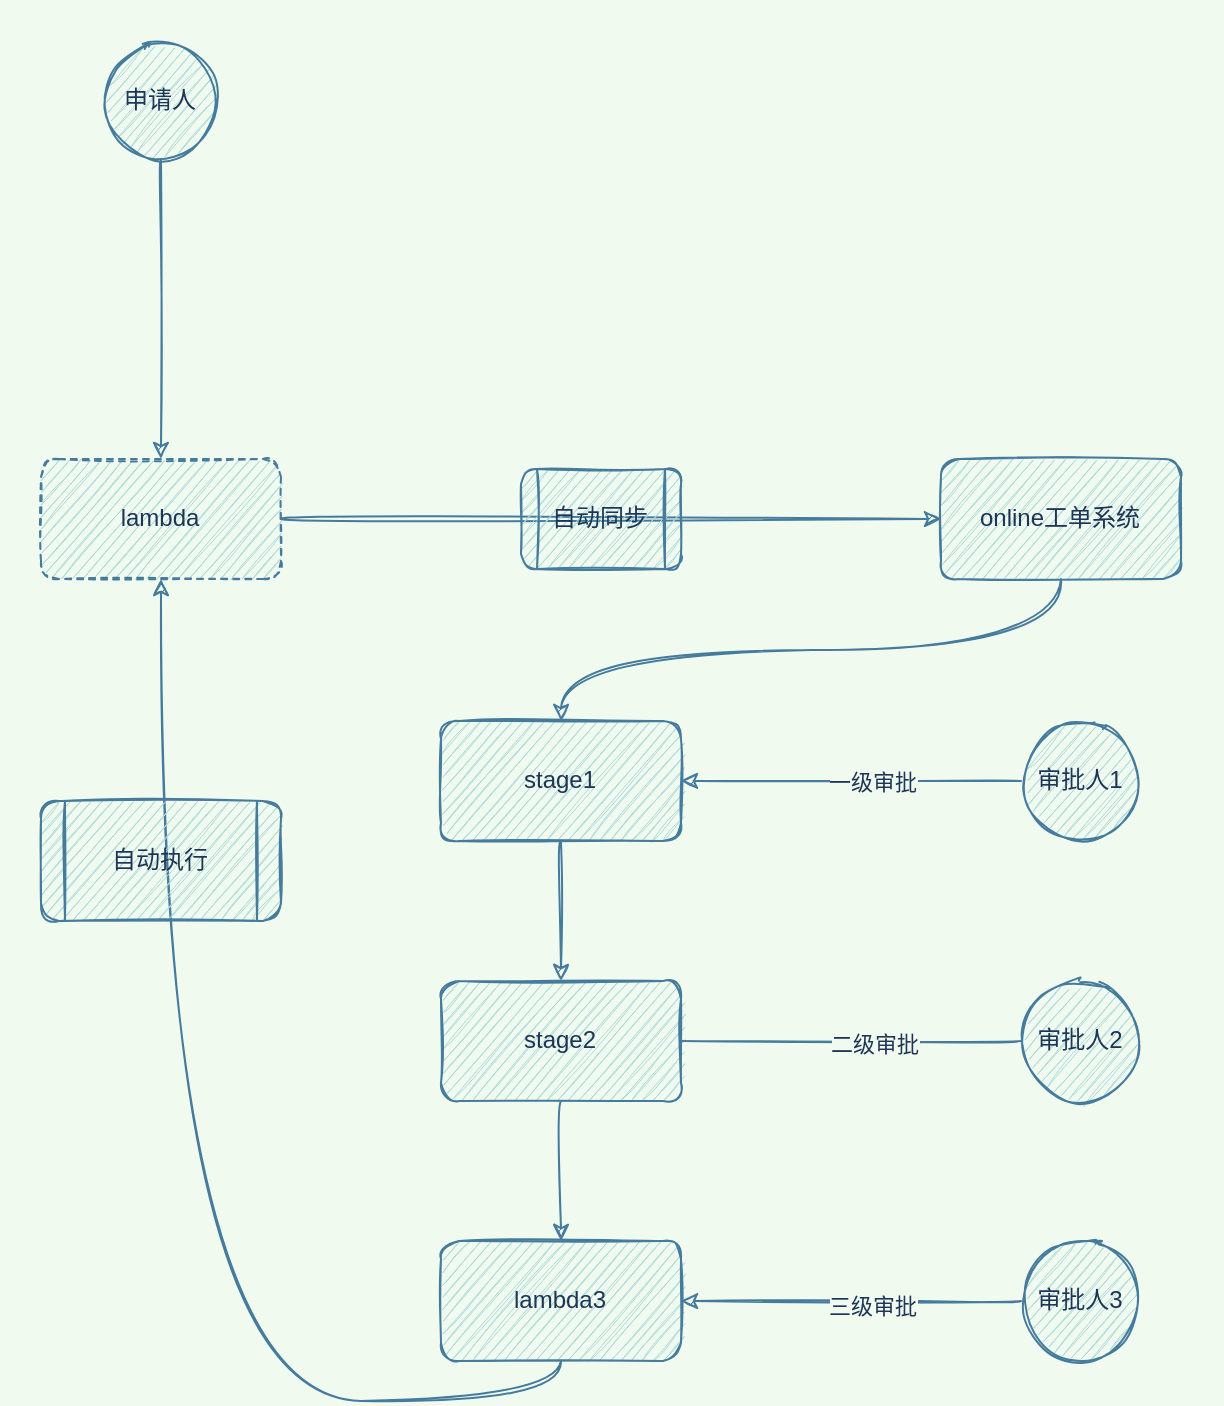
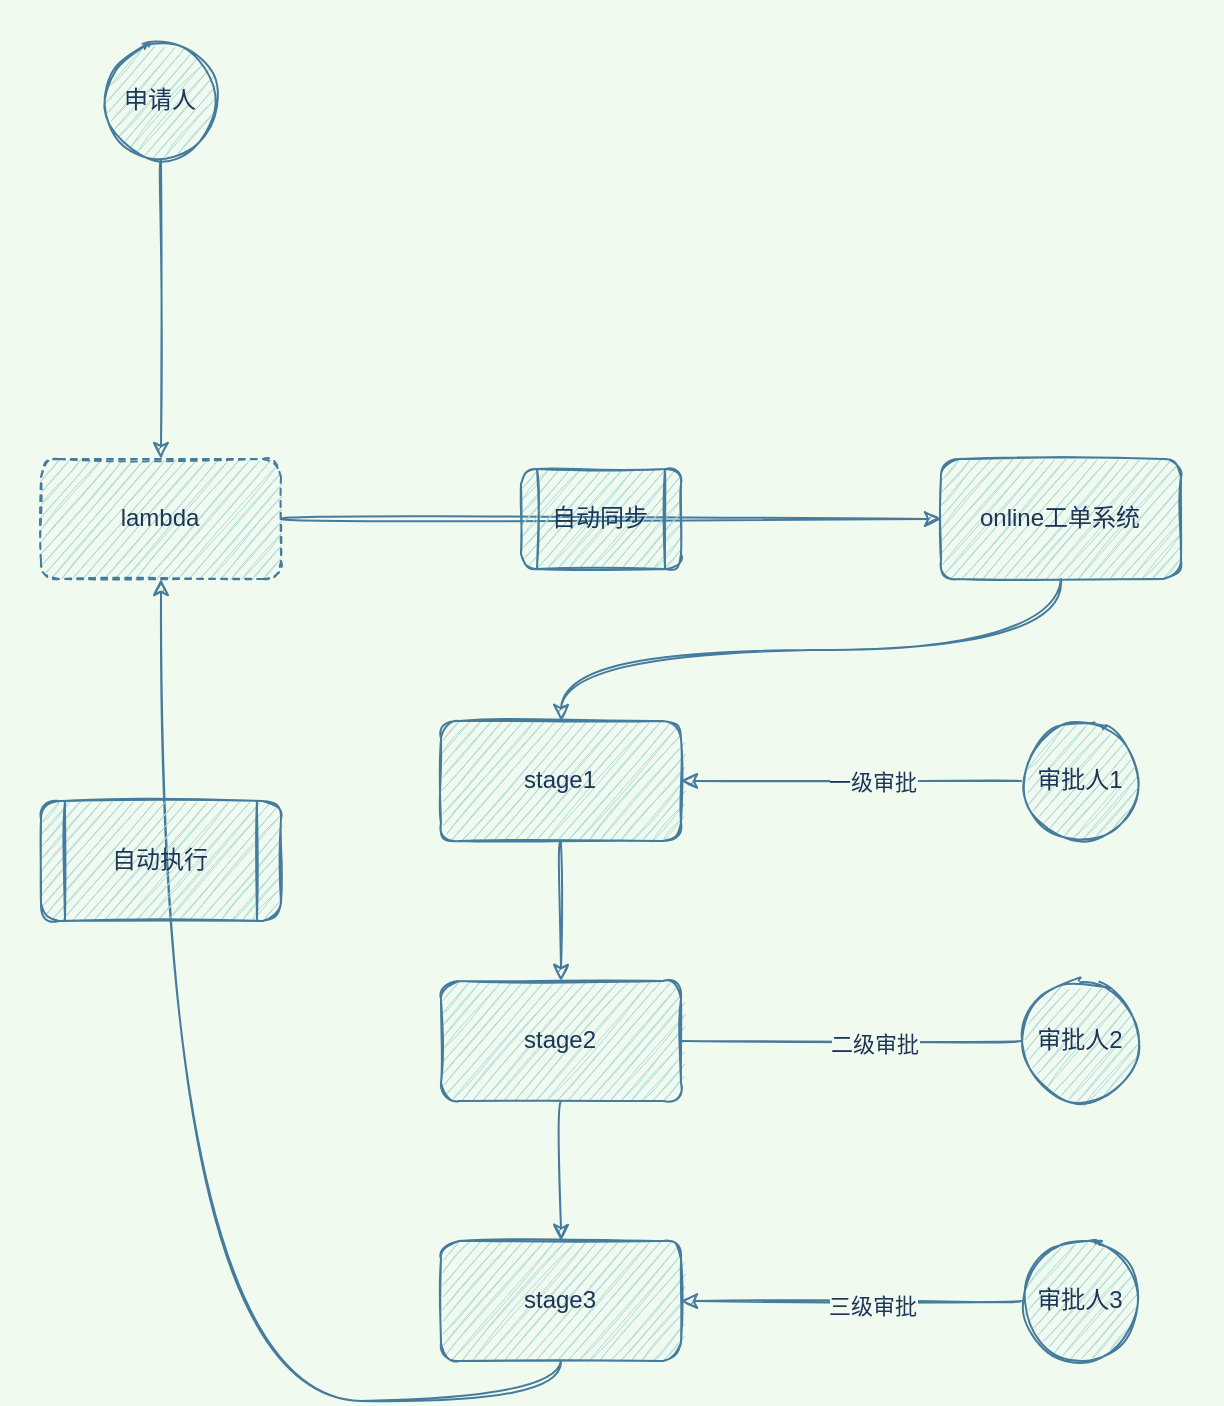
(561, 1301) -> (561, 1301)
